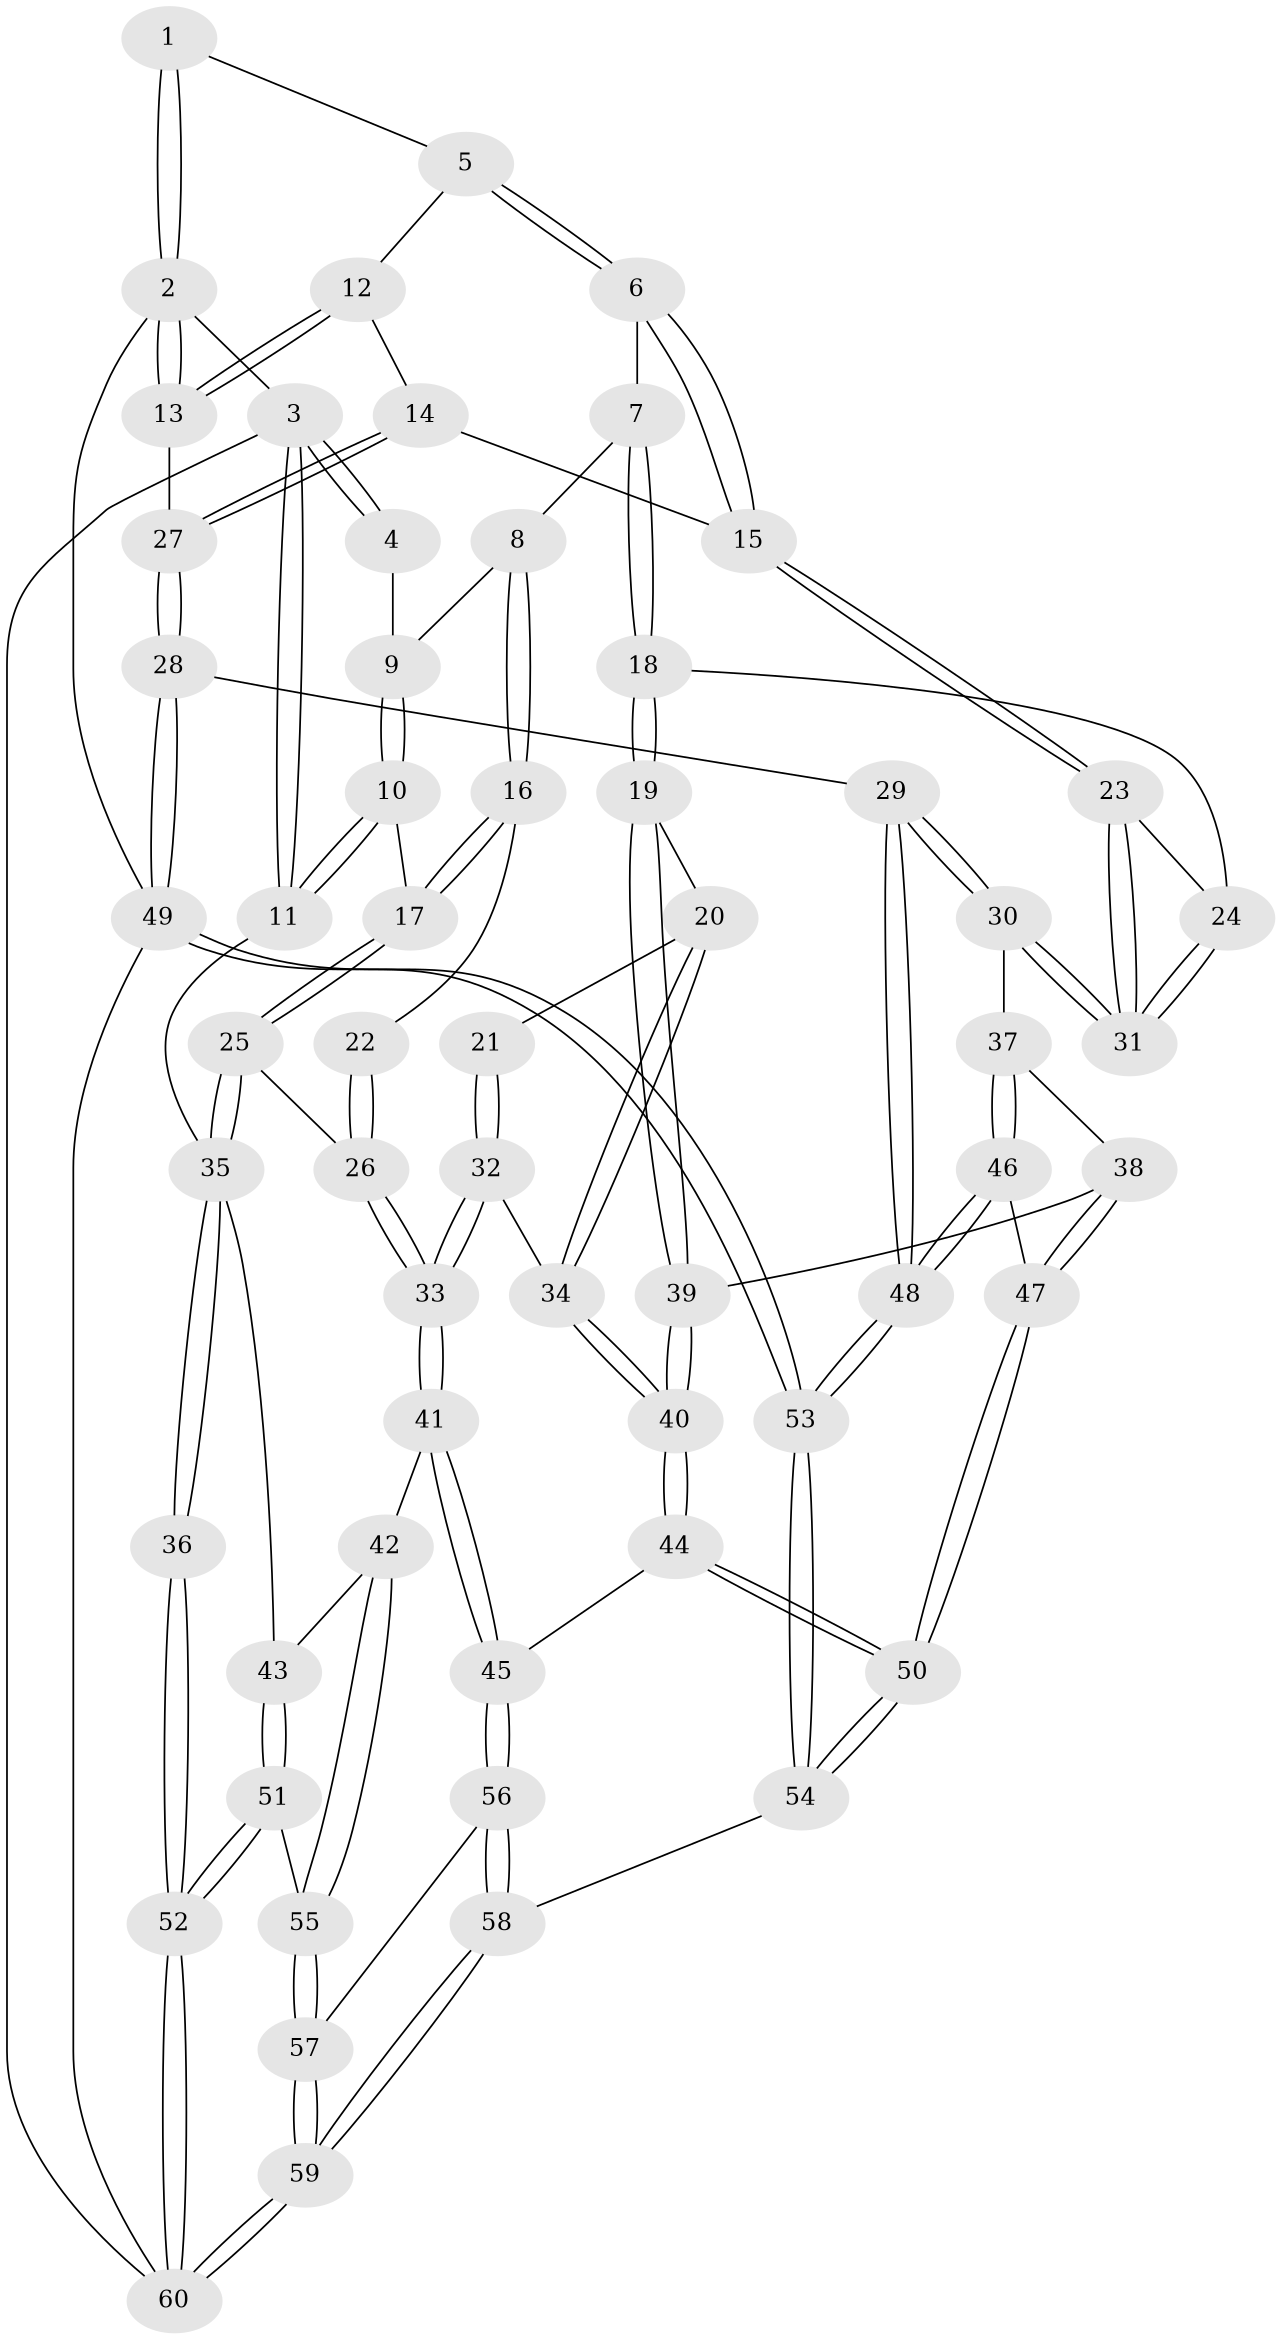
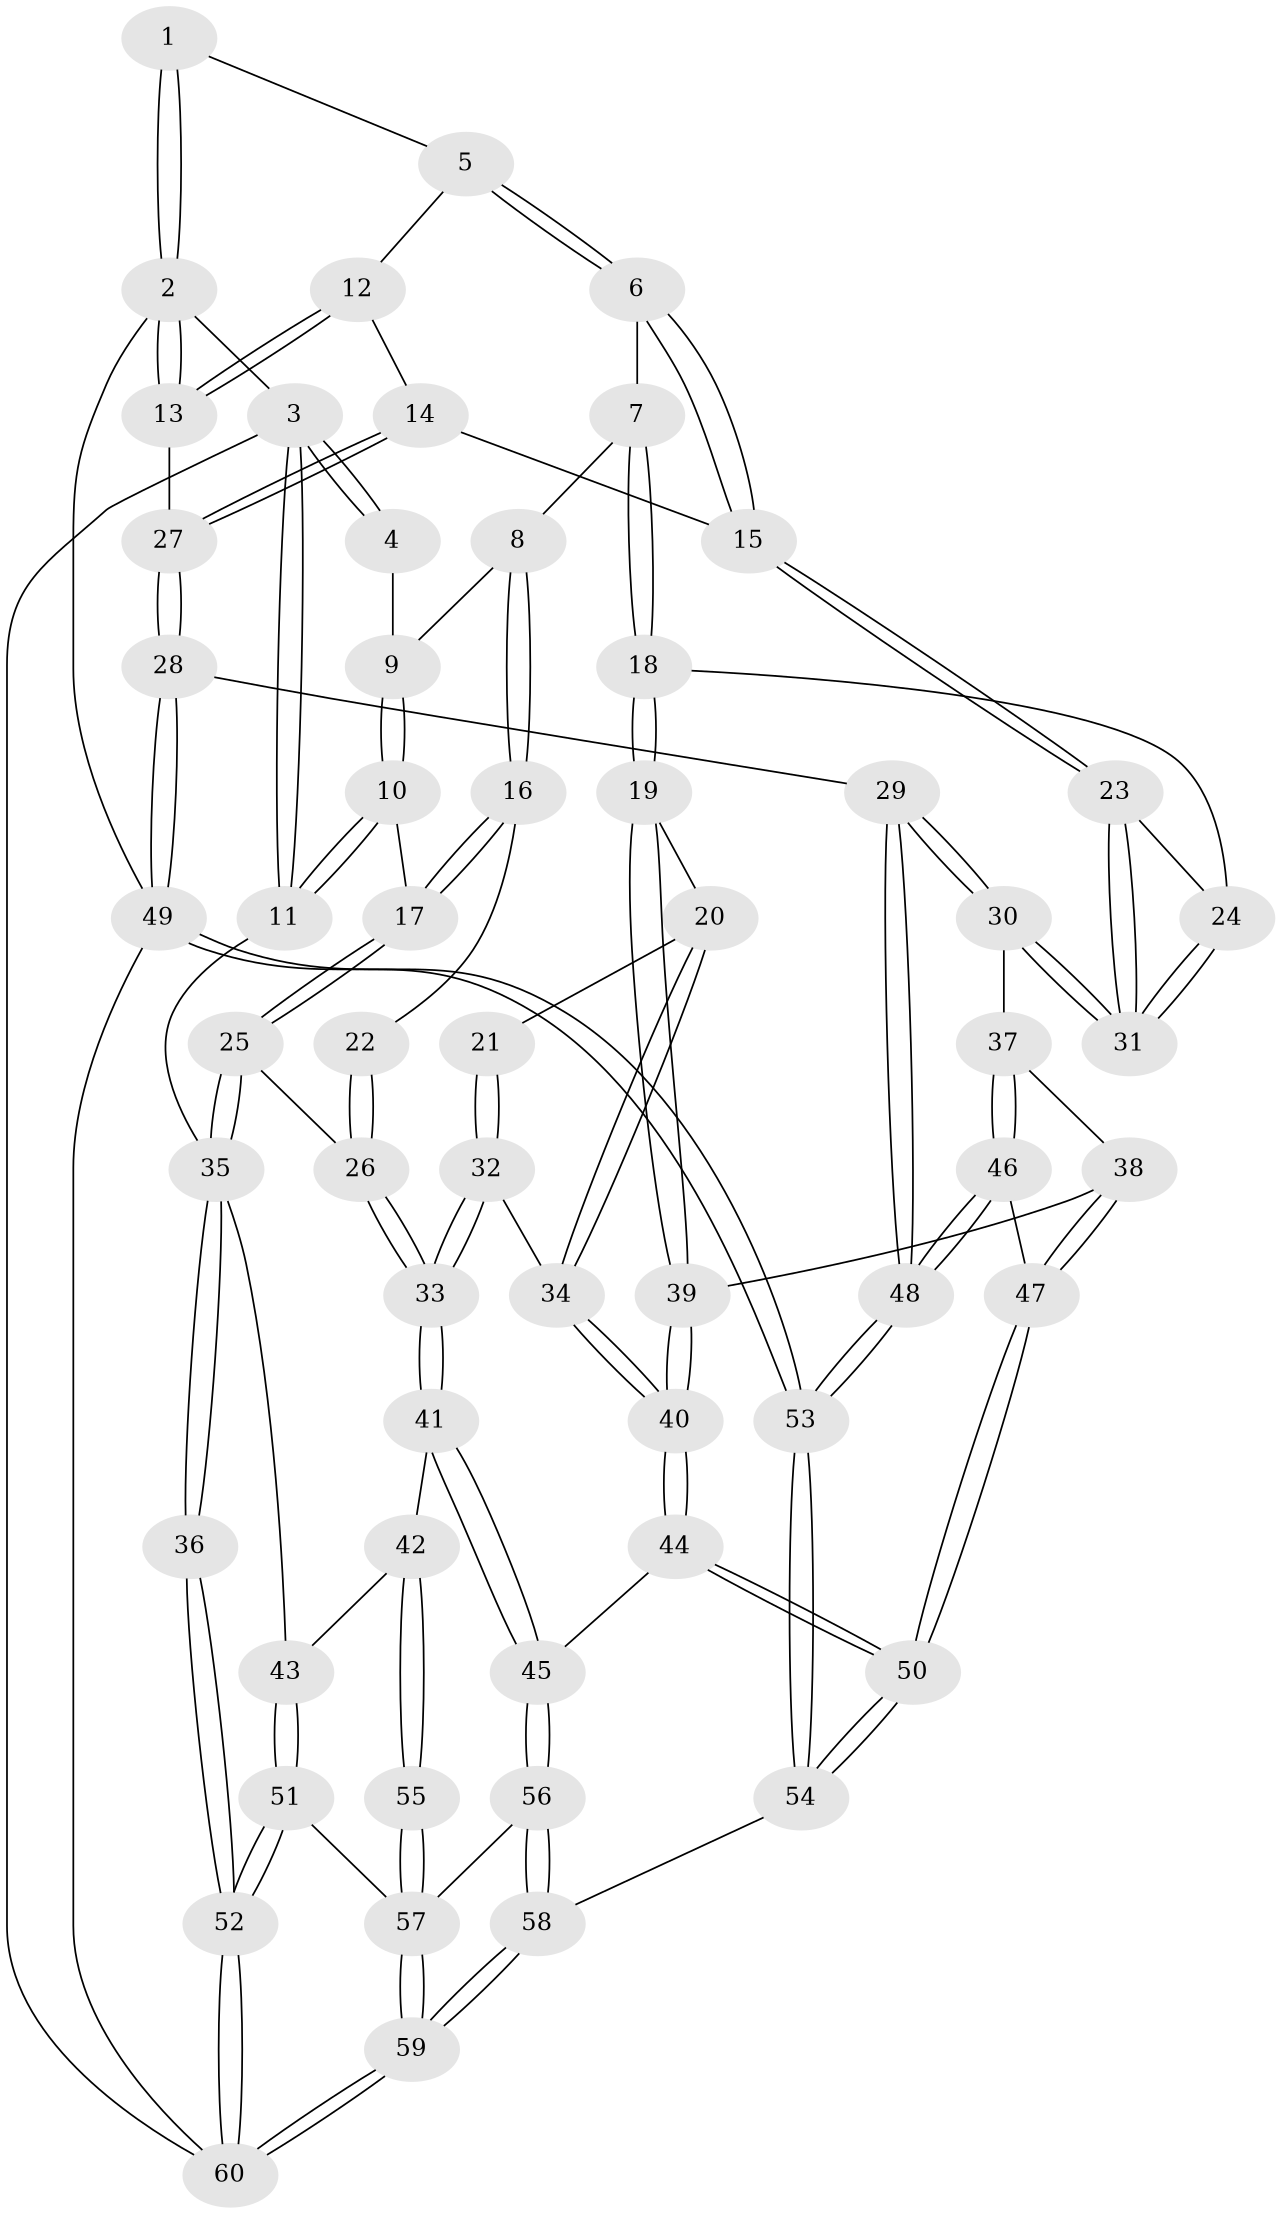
(290, 1861) -> (349, 1861)
